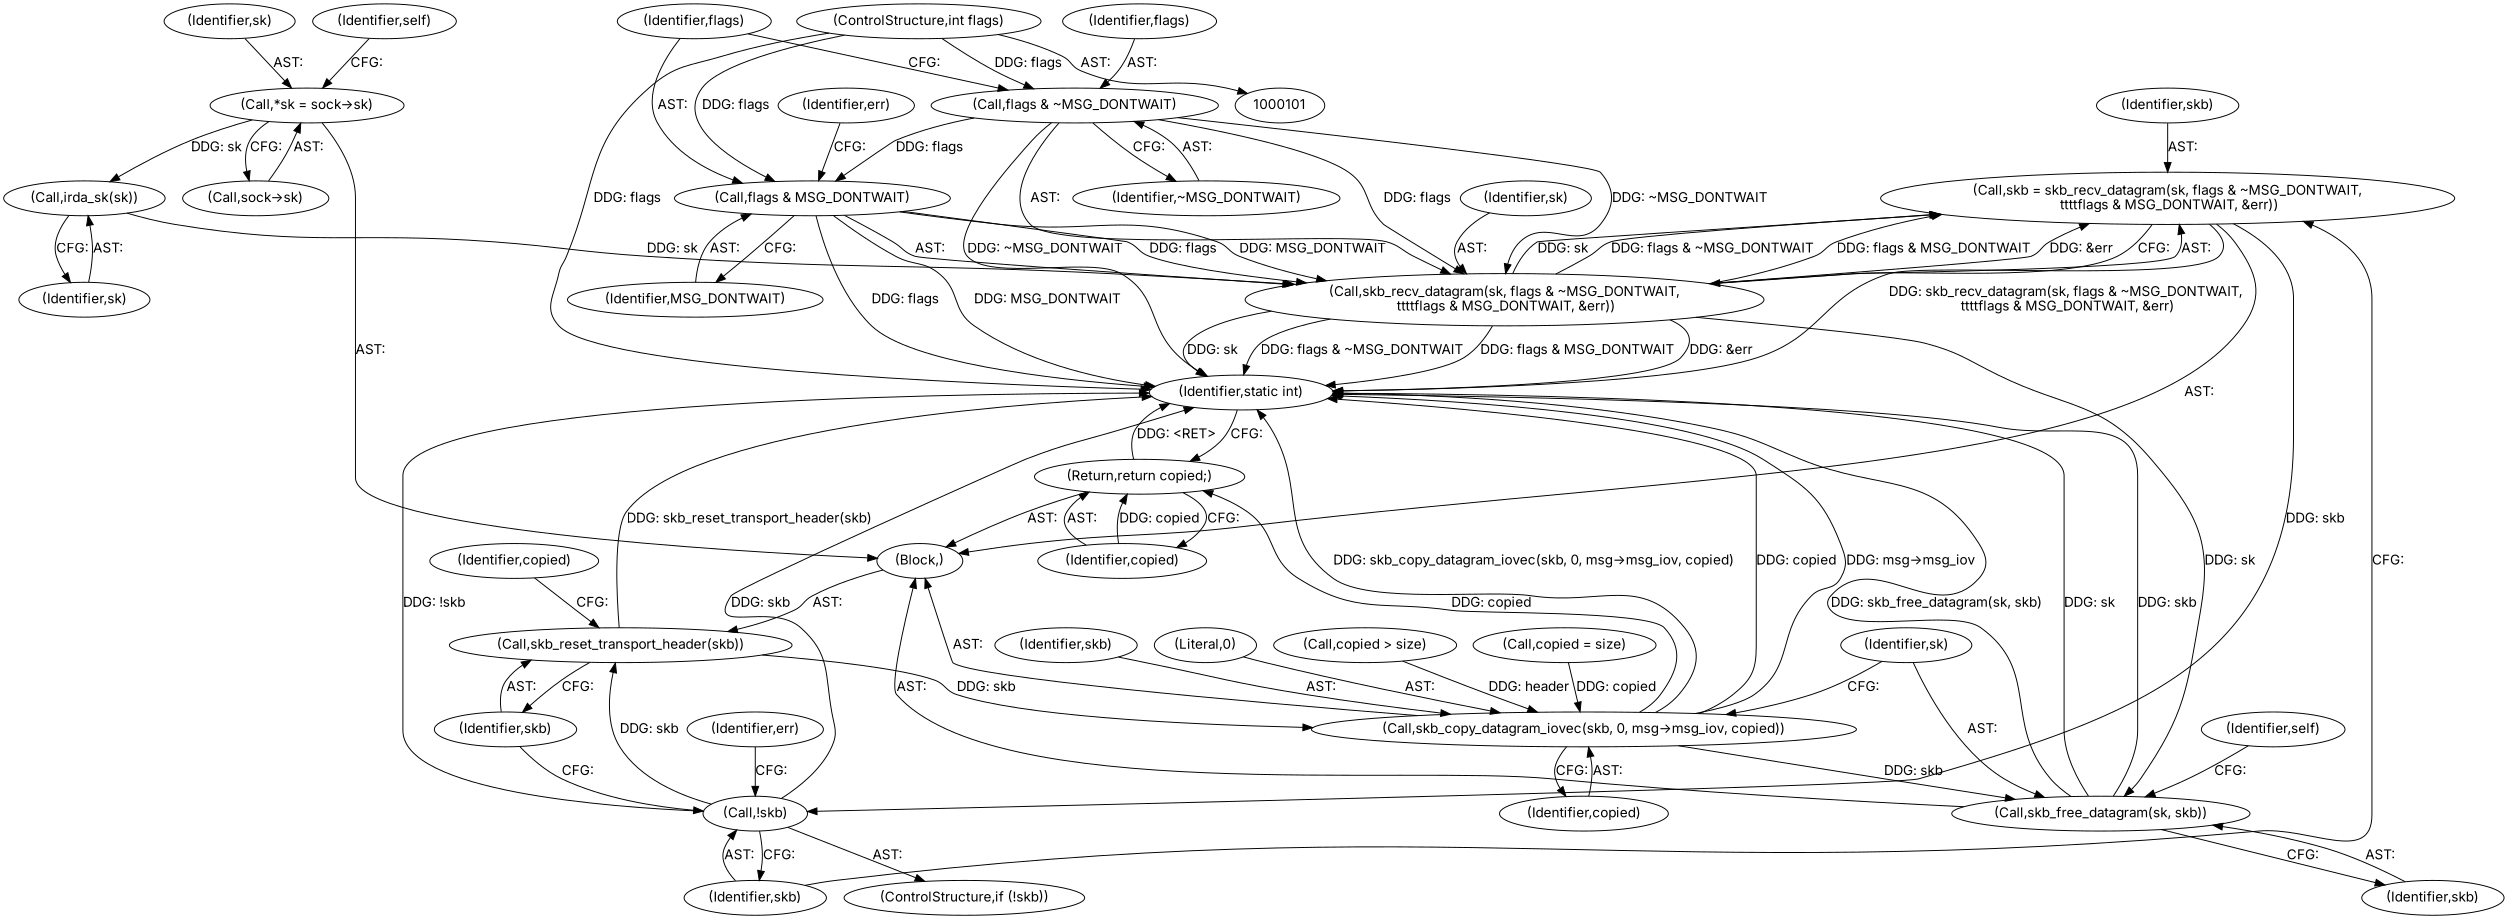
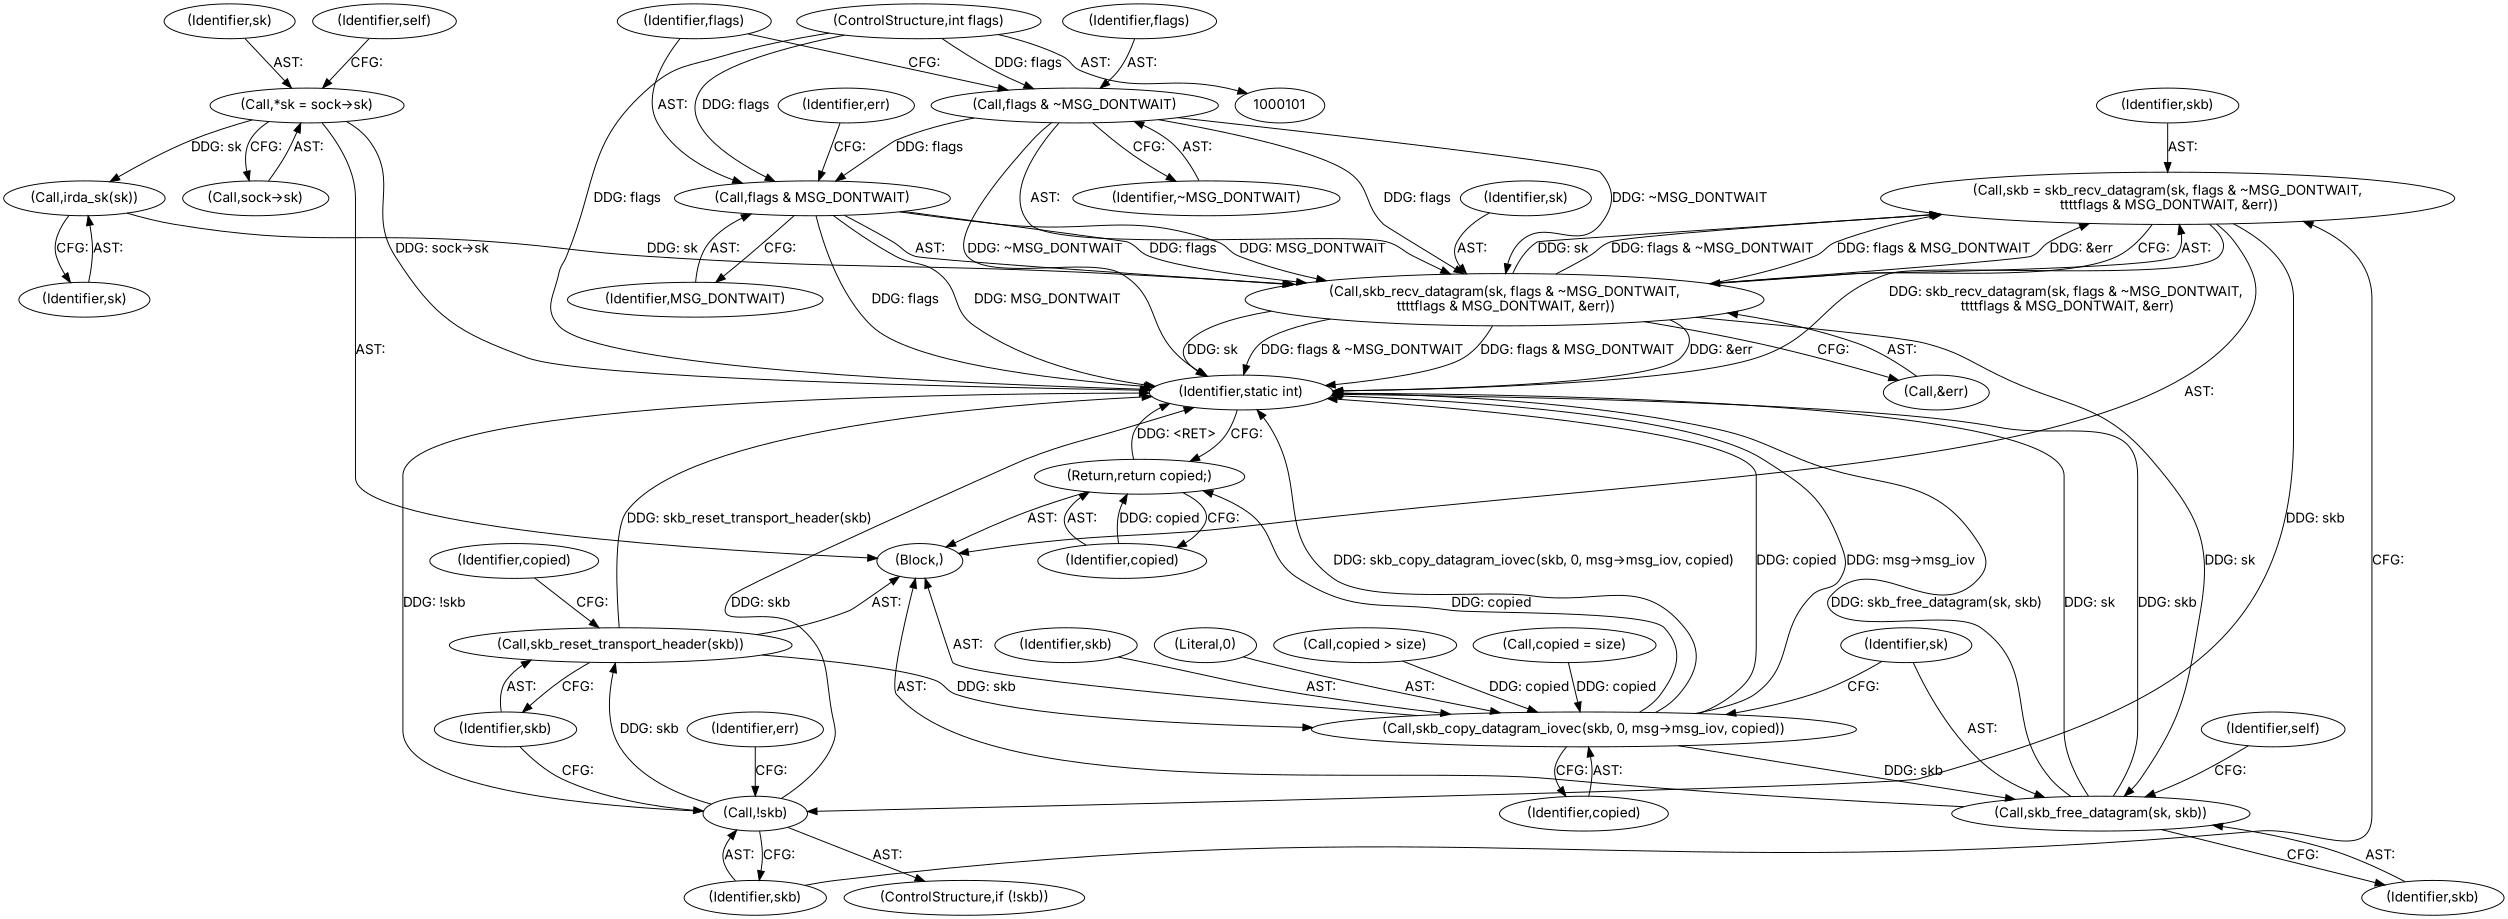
none -> (672, 374)
none -> (1936, 393)
(809, 598) -> (828, 618)
(1529, 687) -> (1529, 687)
